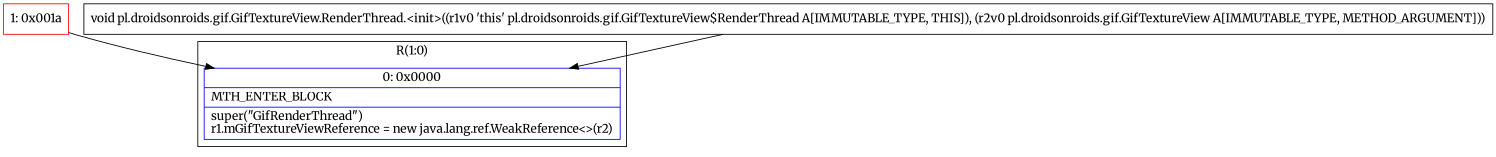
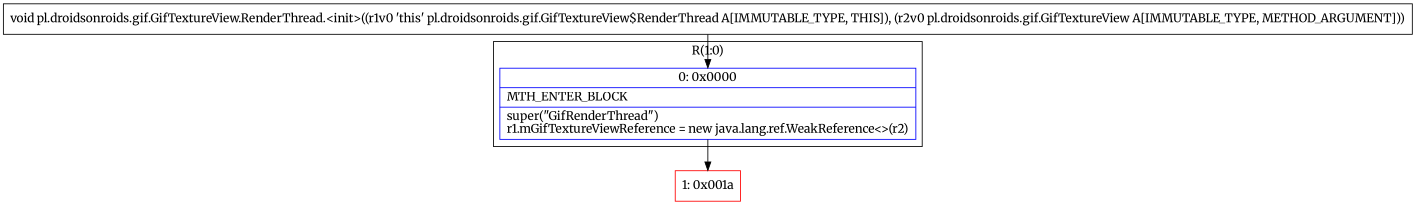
(137, 51) -> (708, 152)
